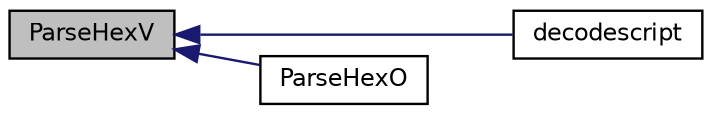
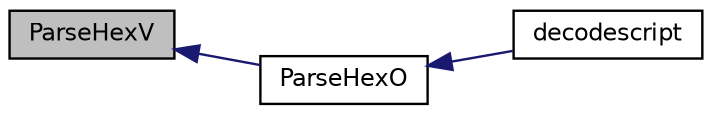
(357, 35) -> (482, 56)
